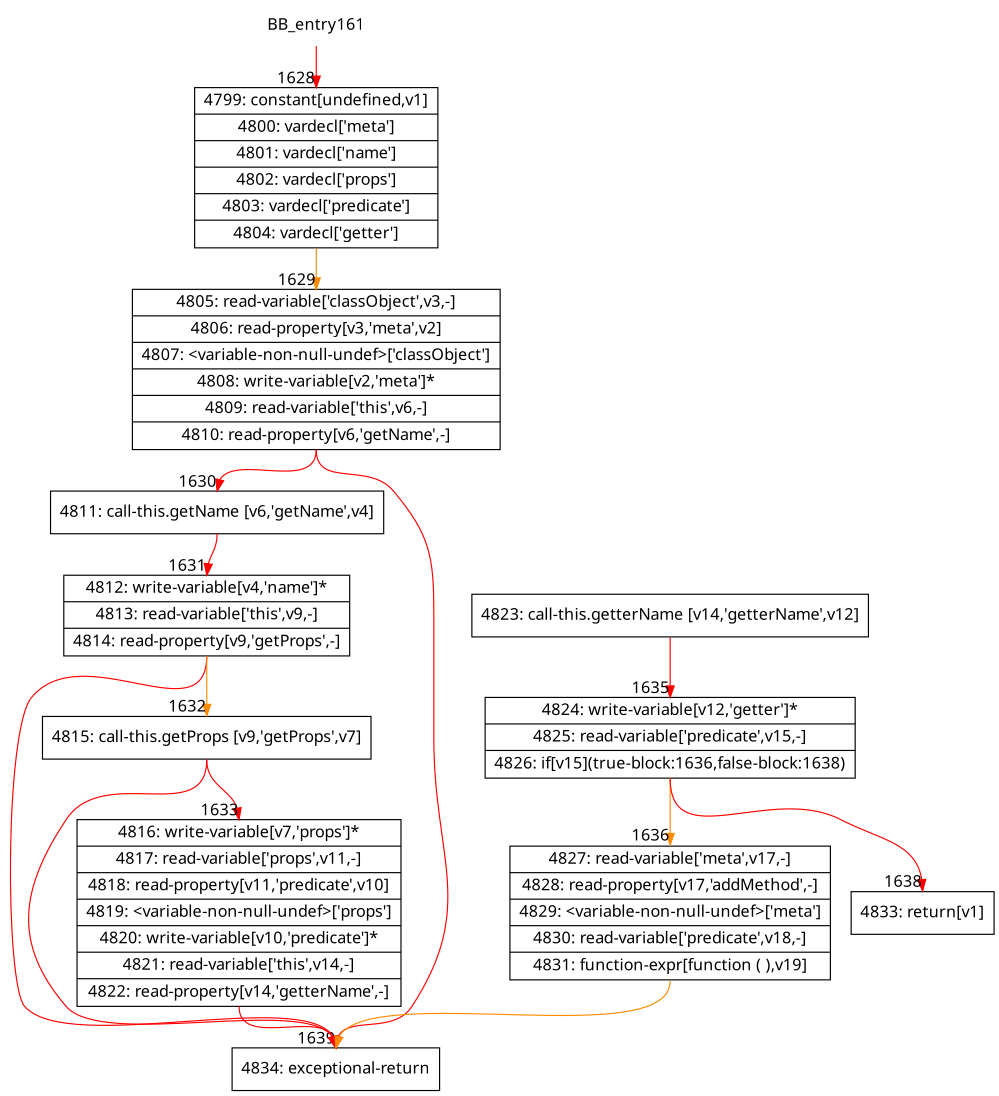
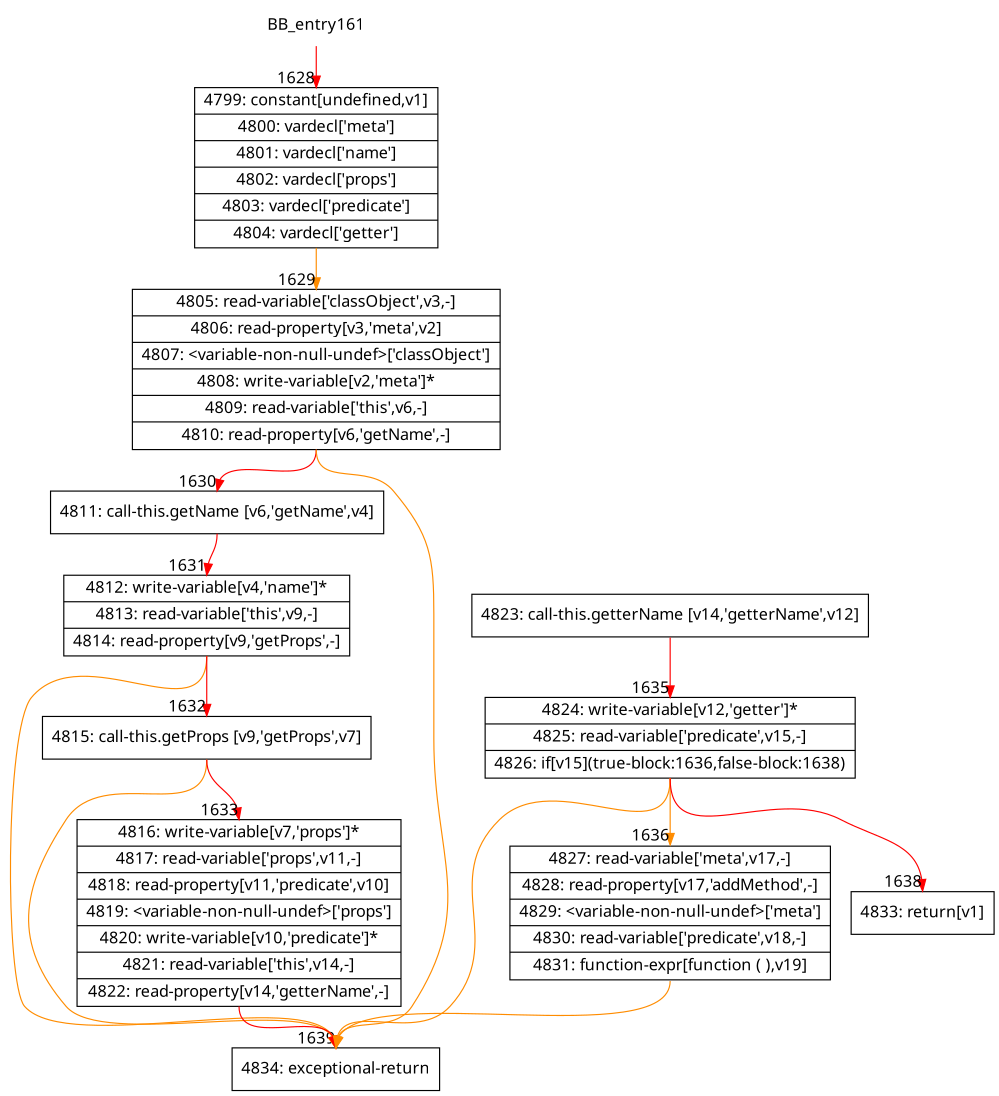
(207, 682) -> (207, 682)
(434, 741) -> (434, 741)
none -> (473, 876)
(11, 909) -> (11, 909)
(39, 965) -> (39, 965)
